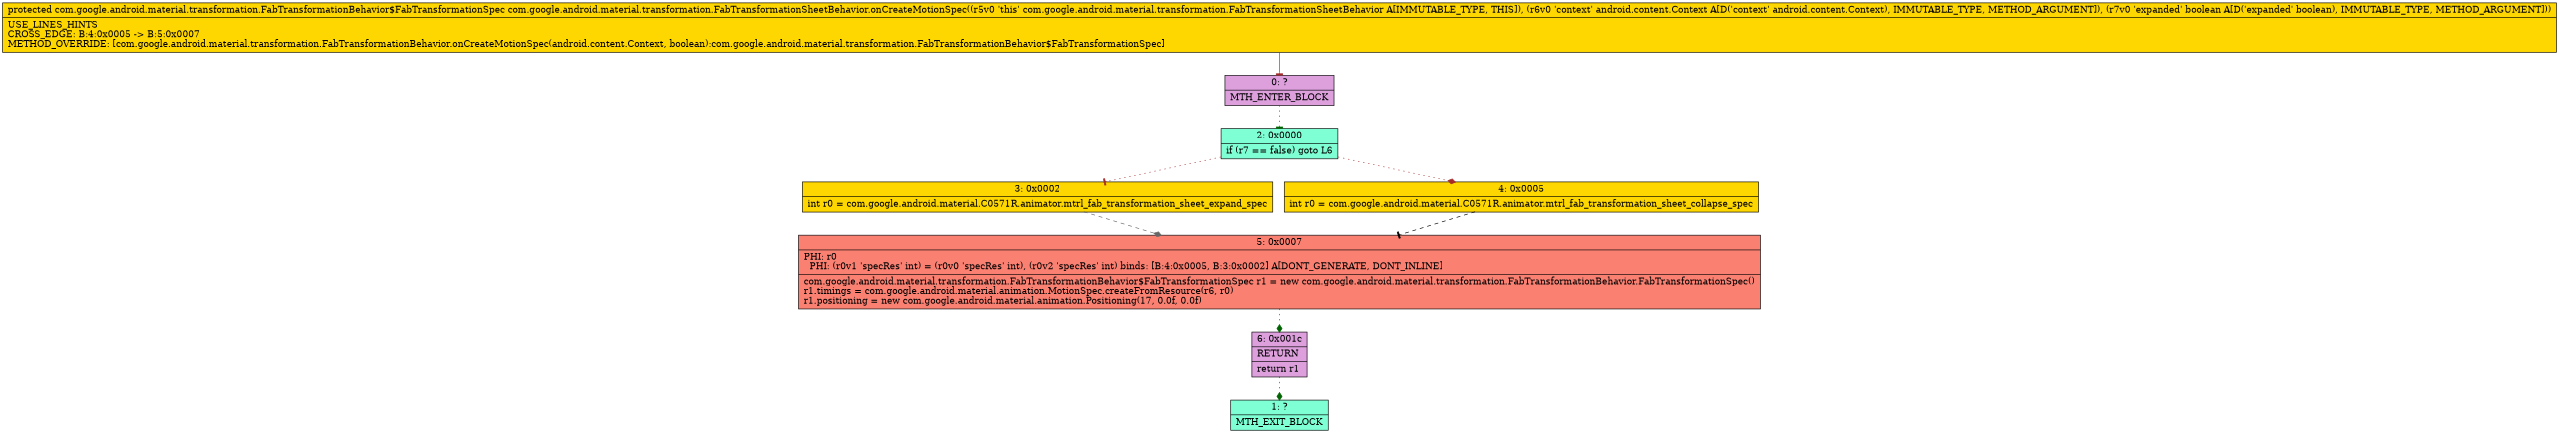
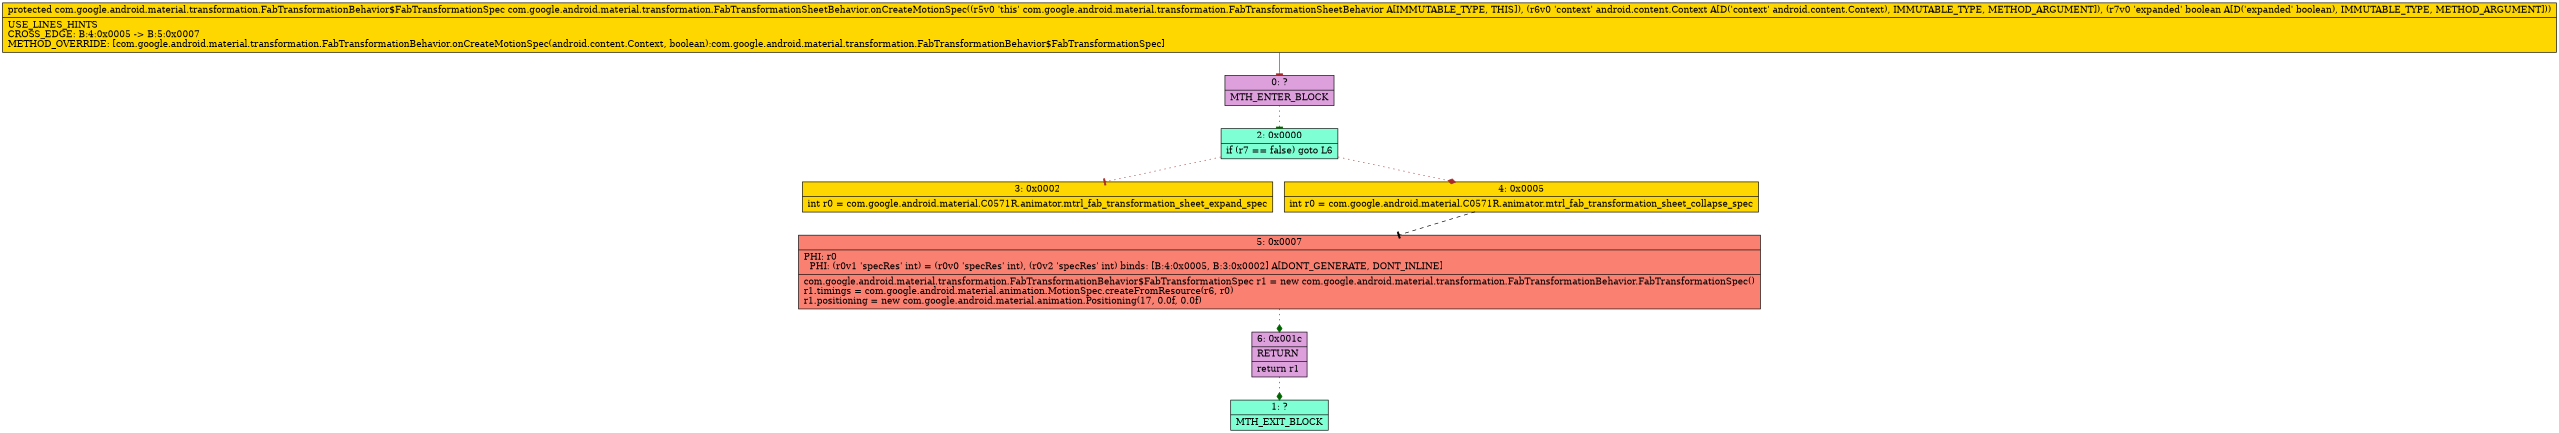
(1119, 222) -> none
